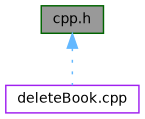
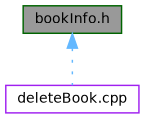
(72, 20) -> (72, 20)
